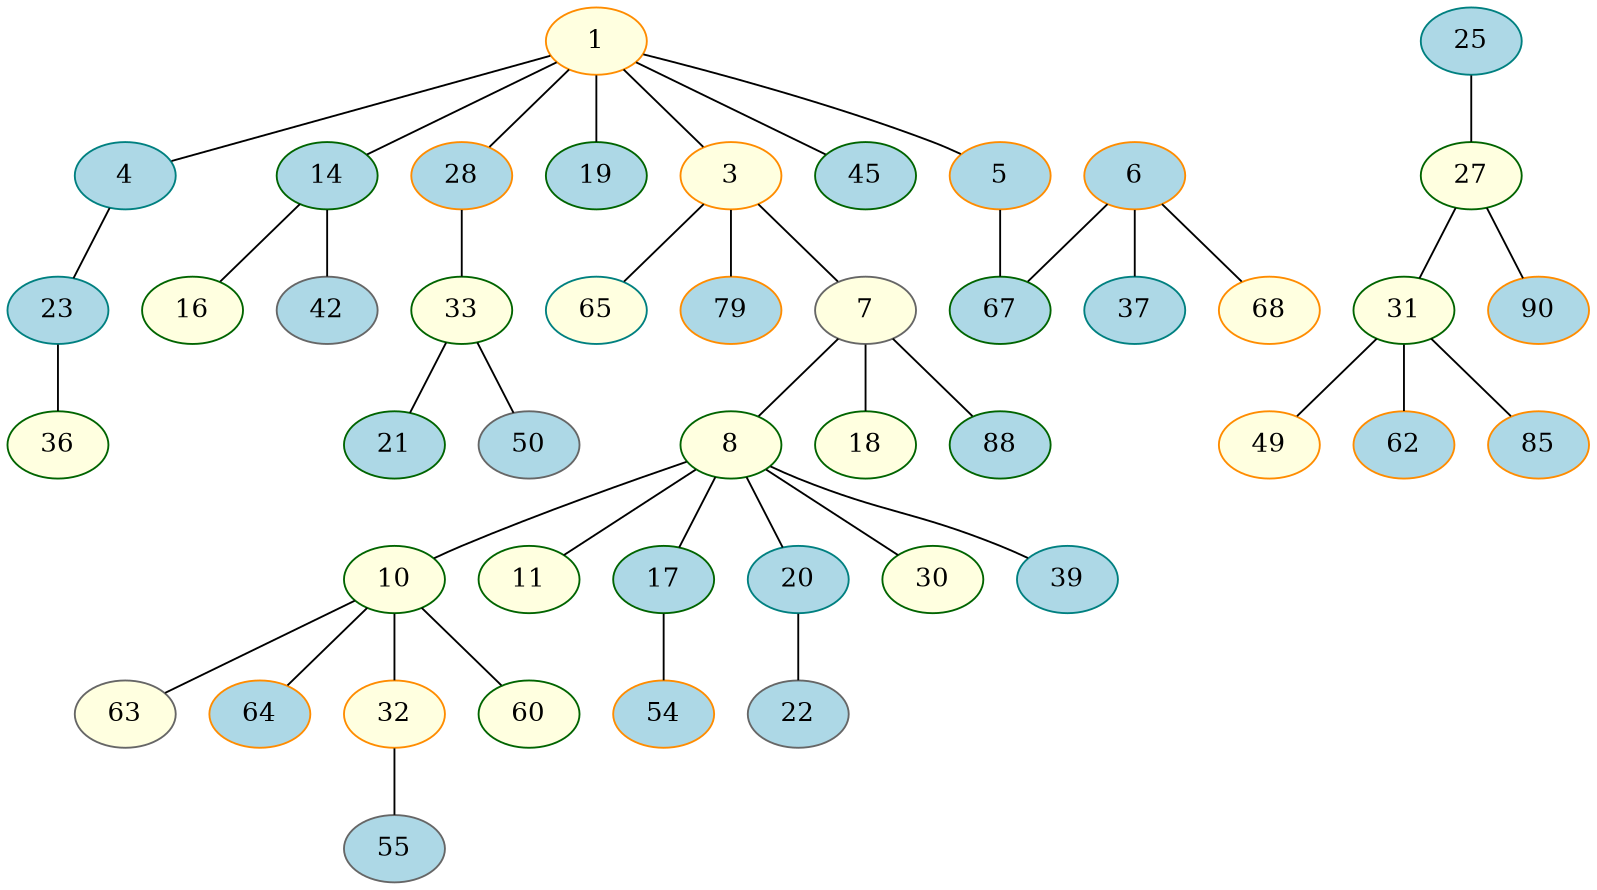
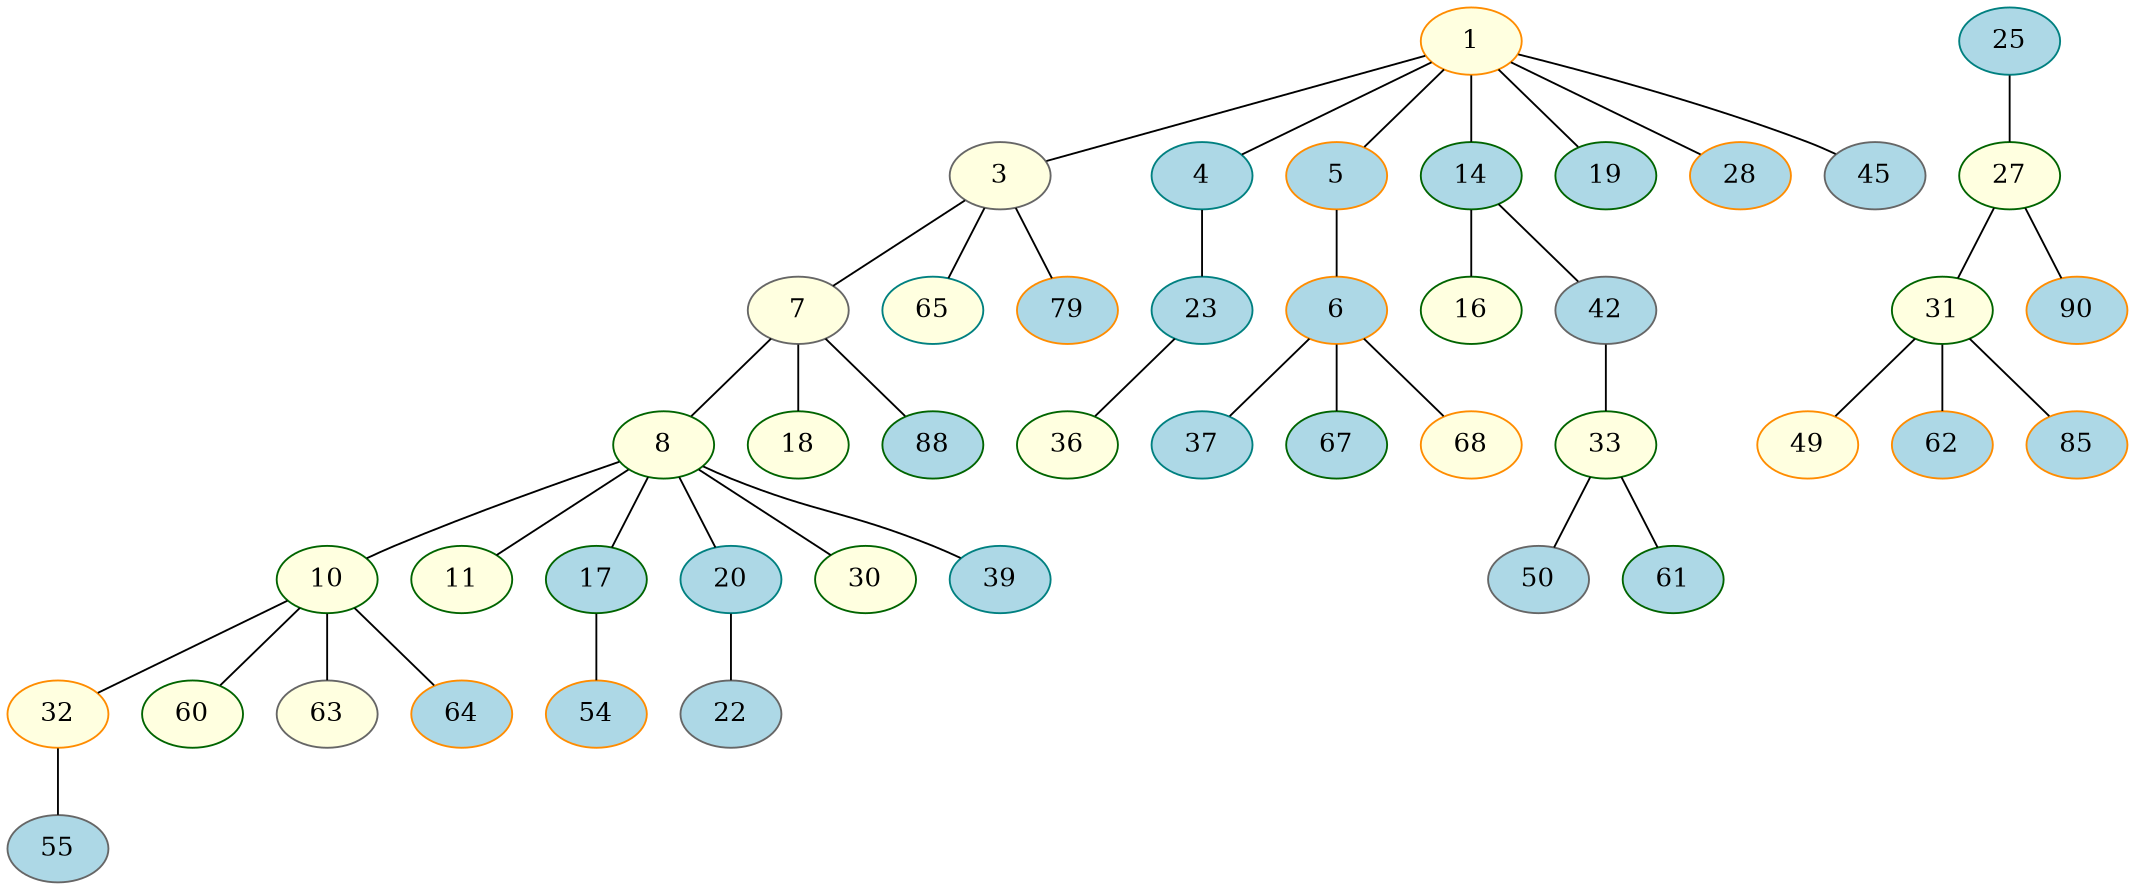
(731, 176) -> (1000, 176)
(866, 176) -> (1875, 176)
(462, 243) -> (1606, 378)
(1000, 243) -> (1337, 243)
(394, 445) -> (1673, 580)
